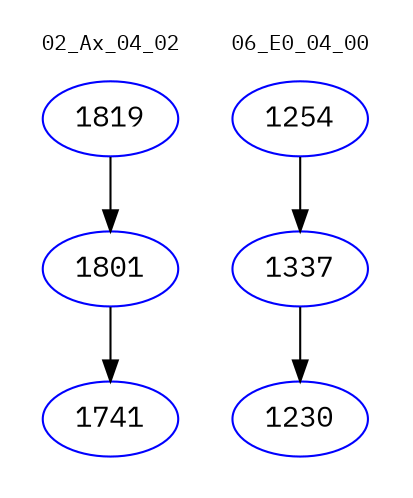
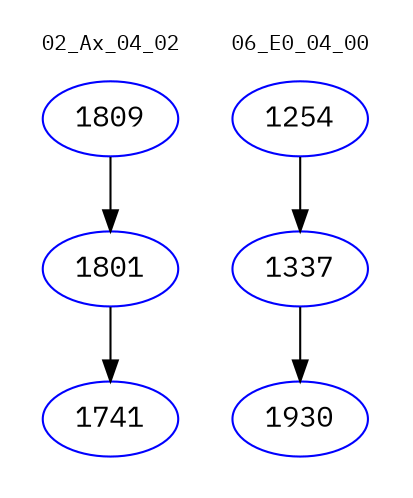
(110, 119) -> (110, 119)
(300, 419) -> (300, 419)
